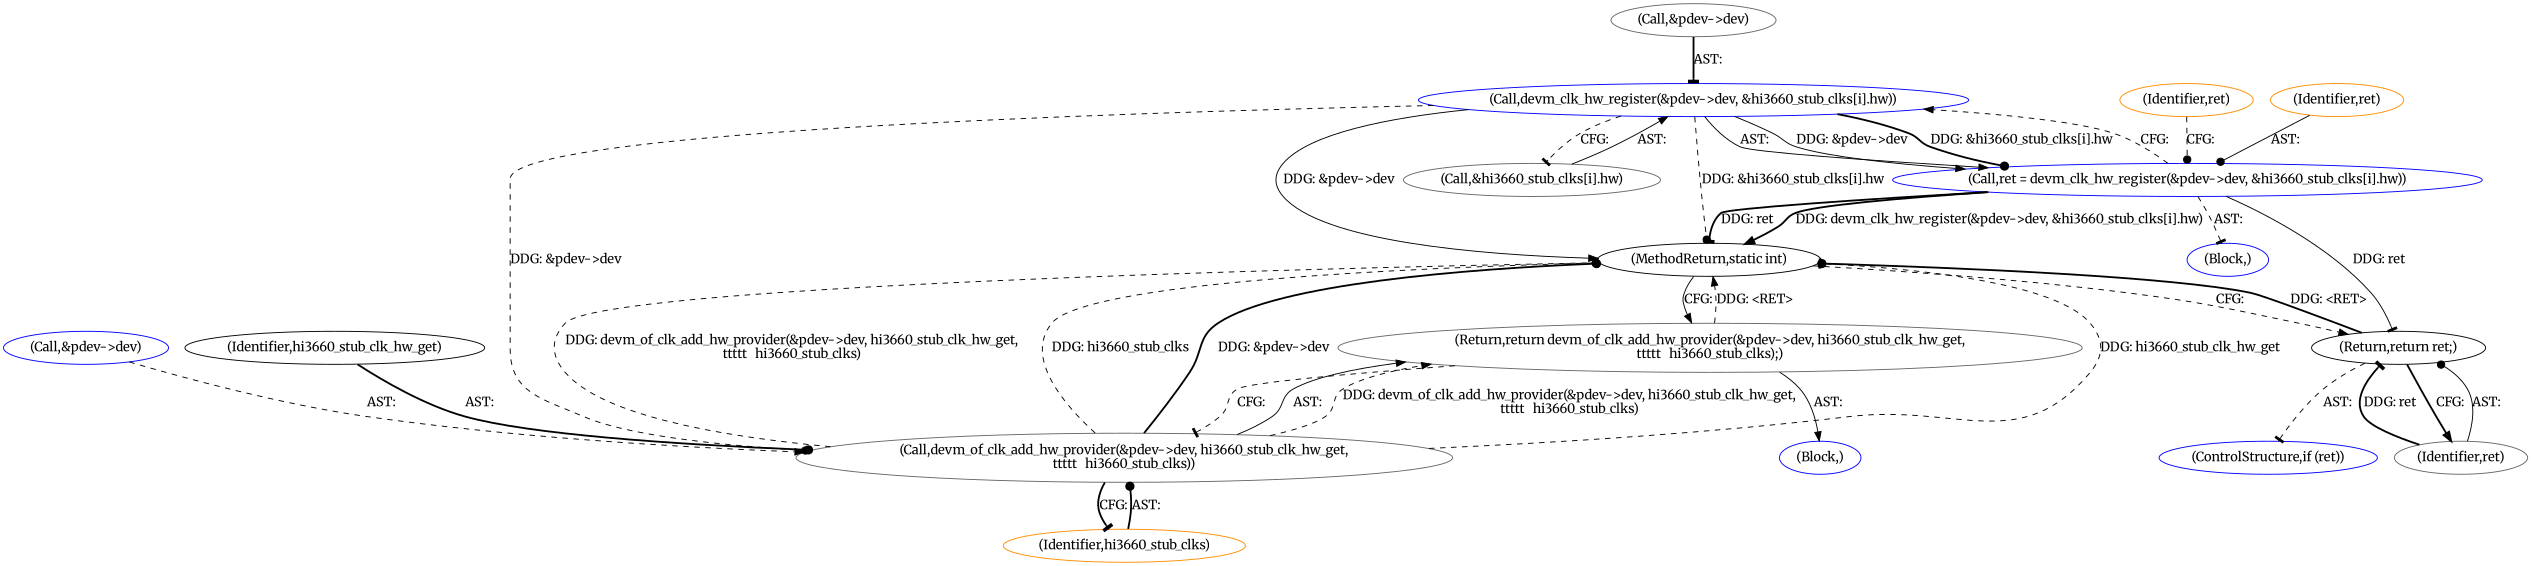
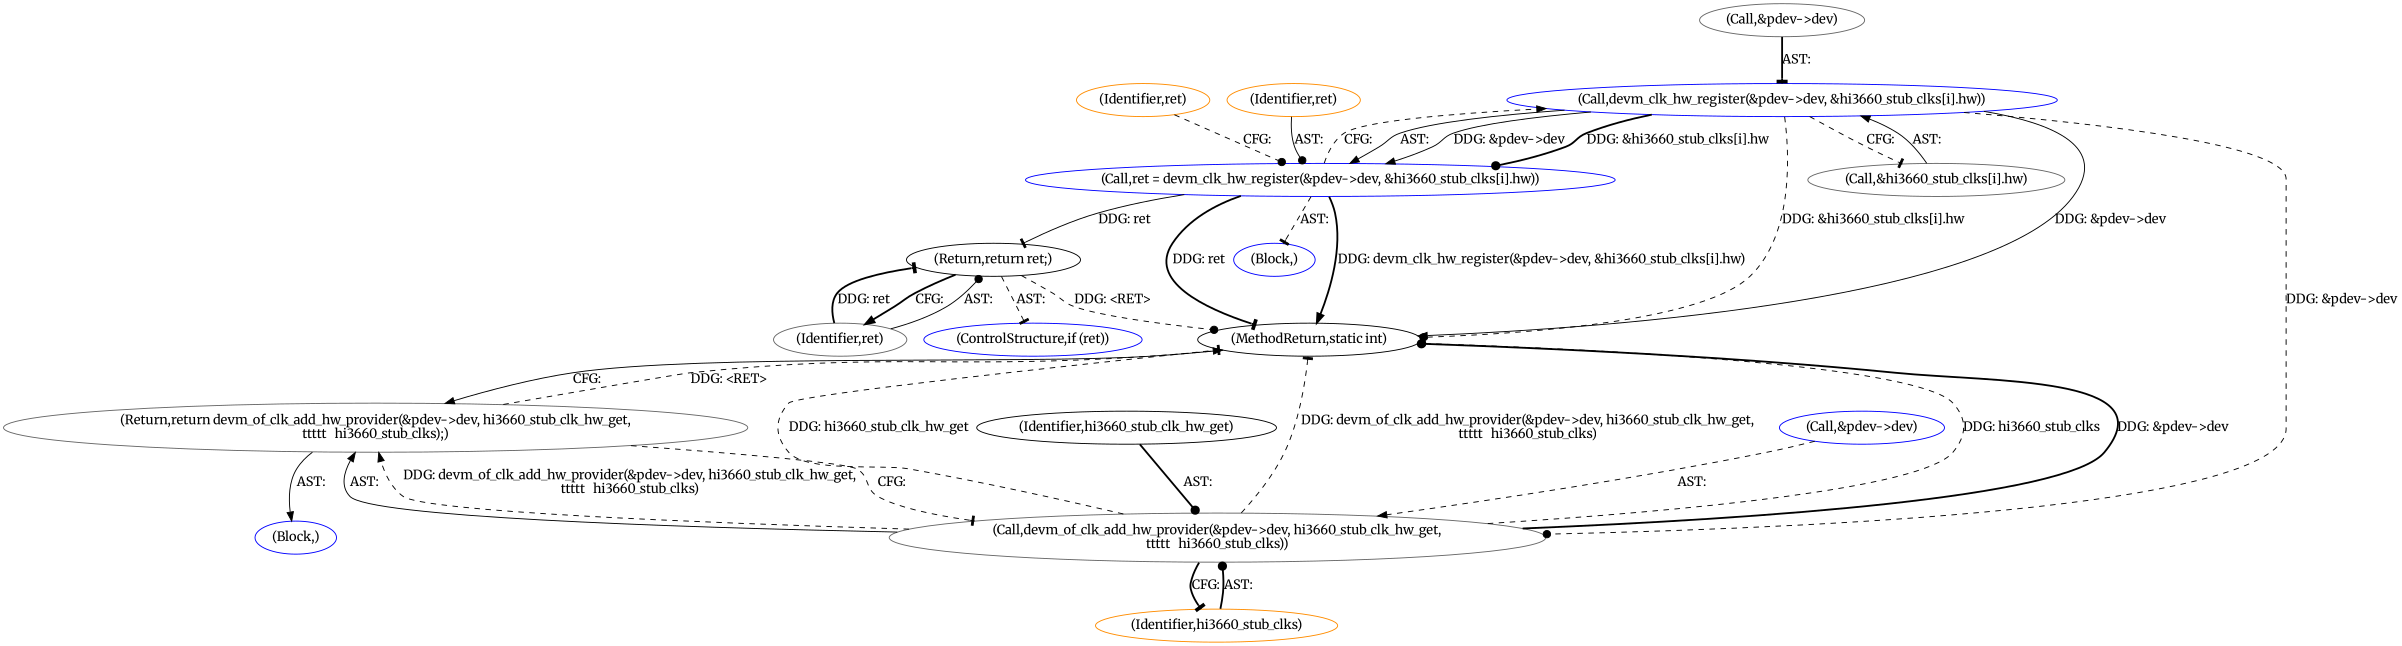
(2098, 276) -> (1112, 316)
(2078, 287) -> none
